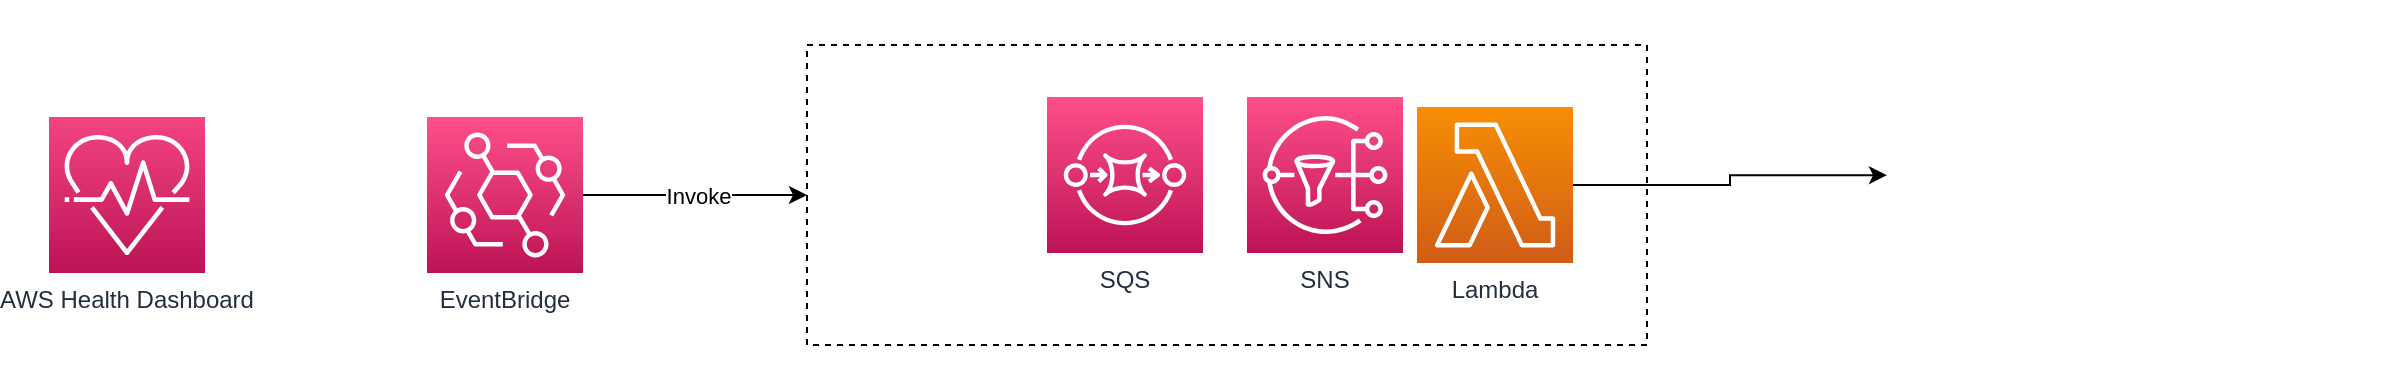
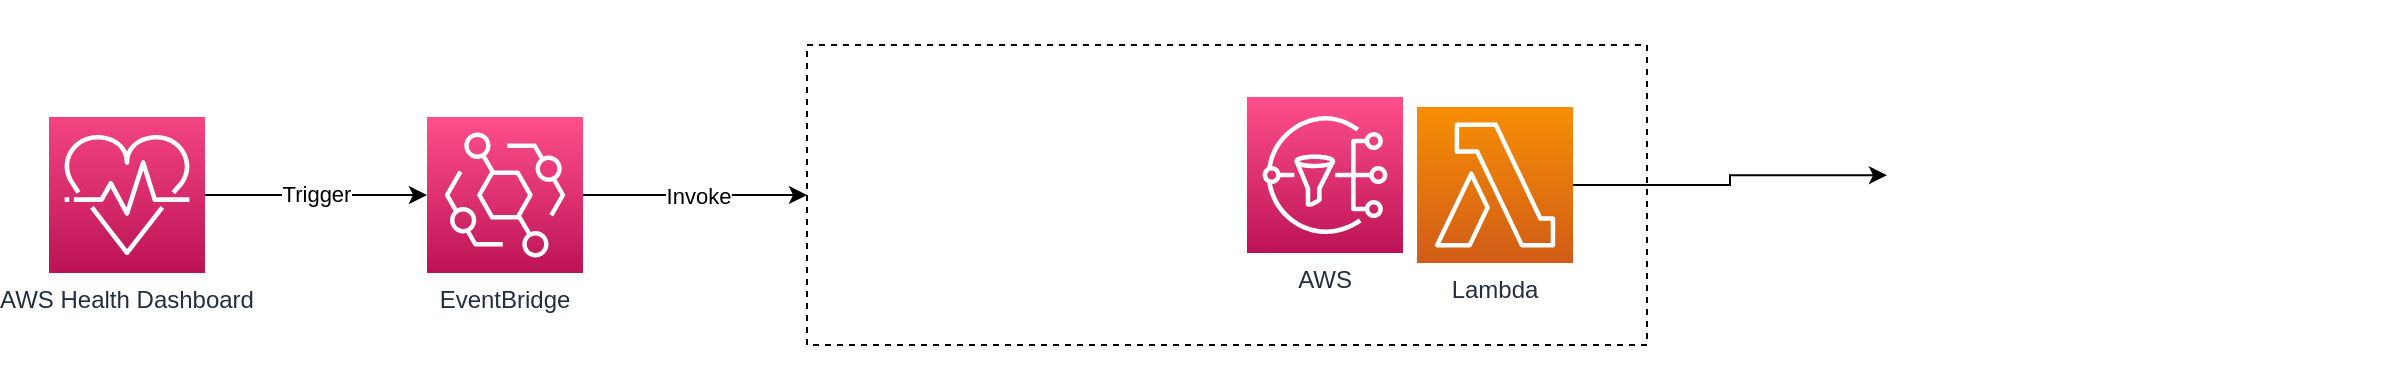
(1125, 175) -> none
none -> (309, 195)
(1326, 281) -> (1326, 281)
